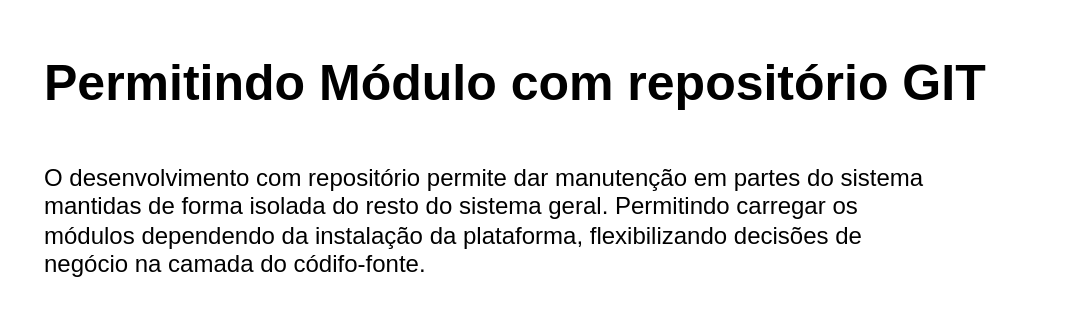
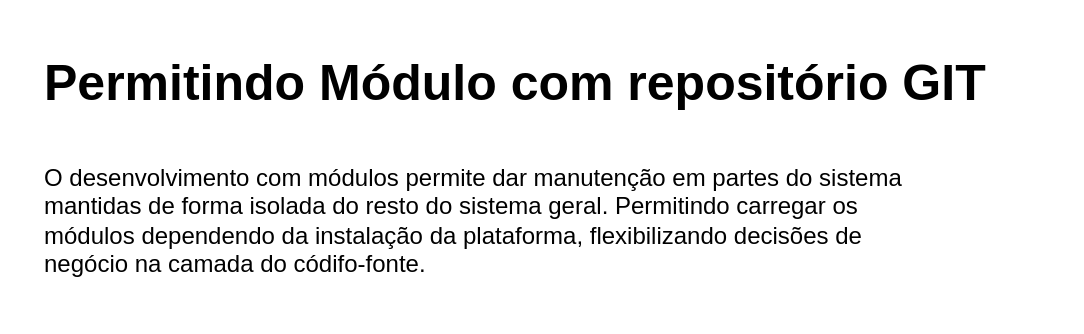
(513, 221) -> (490, 221)
